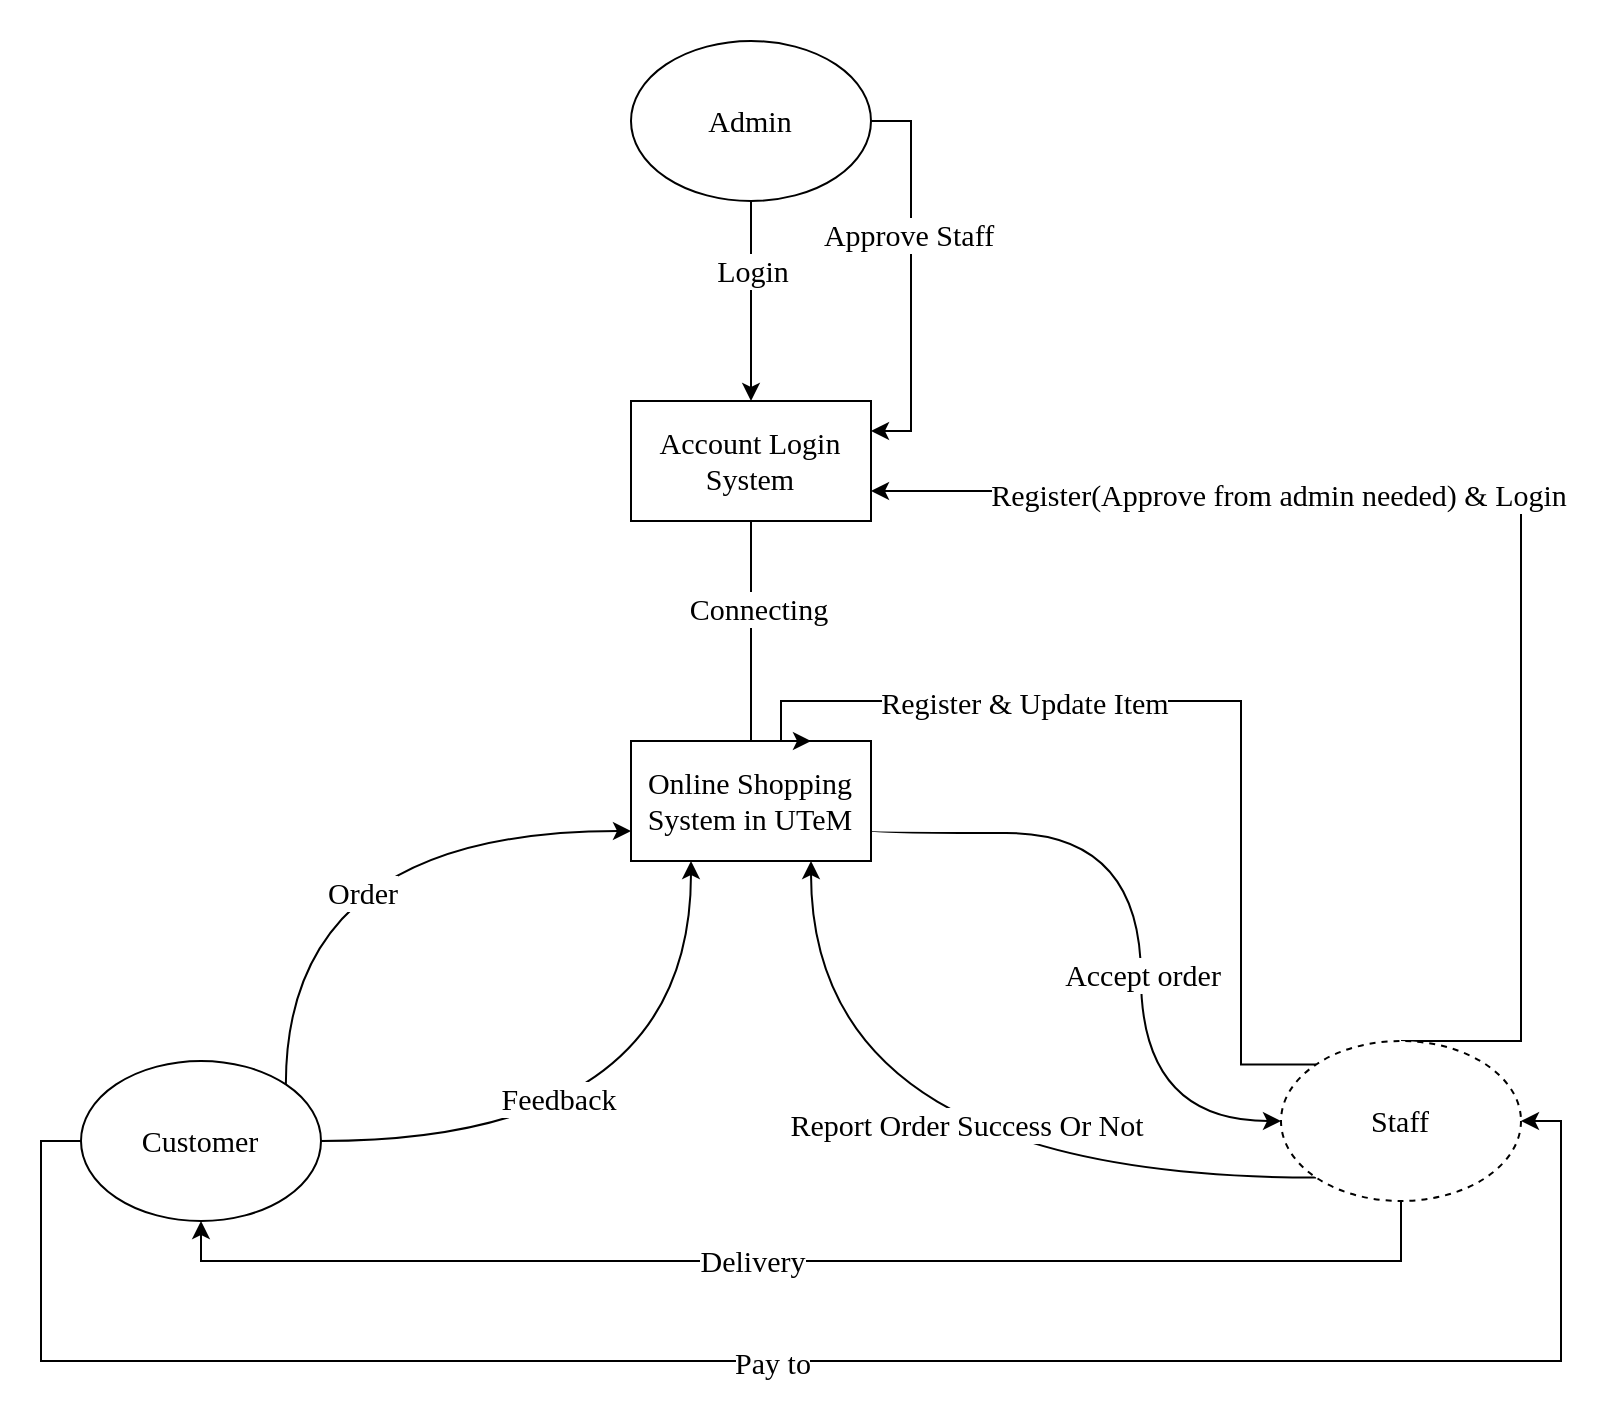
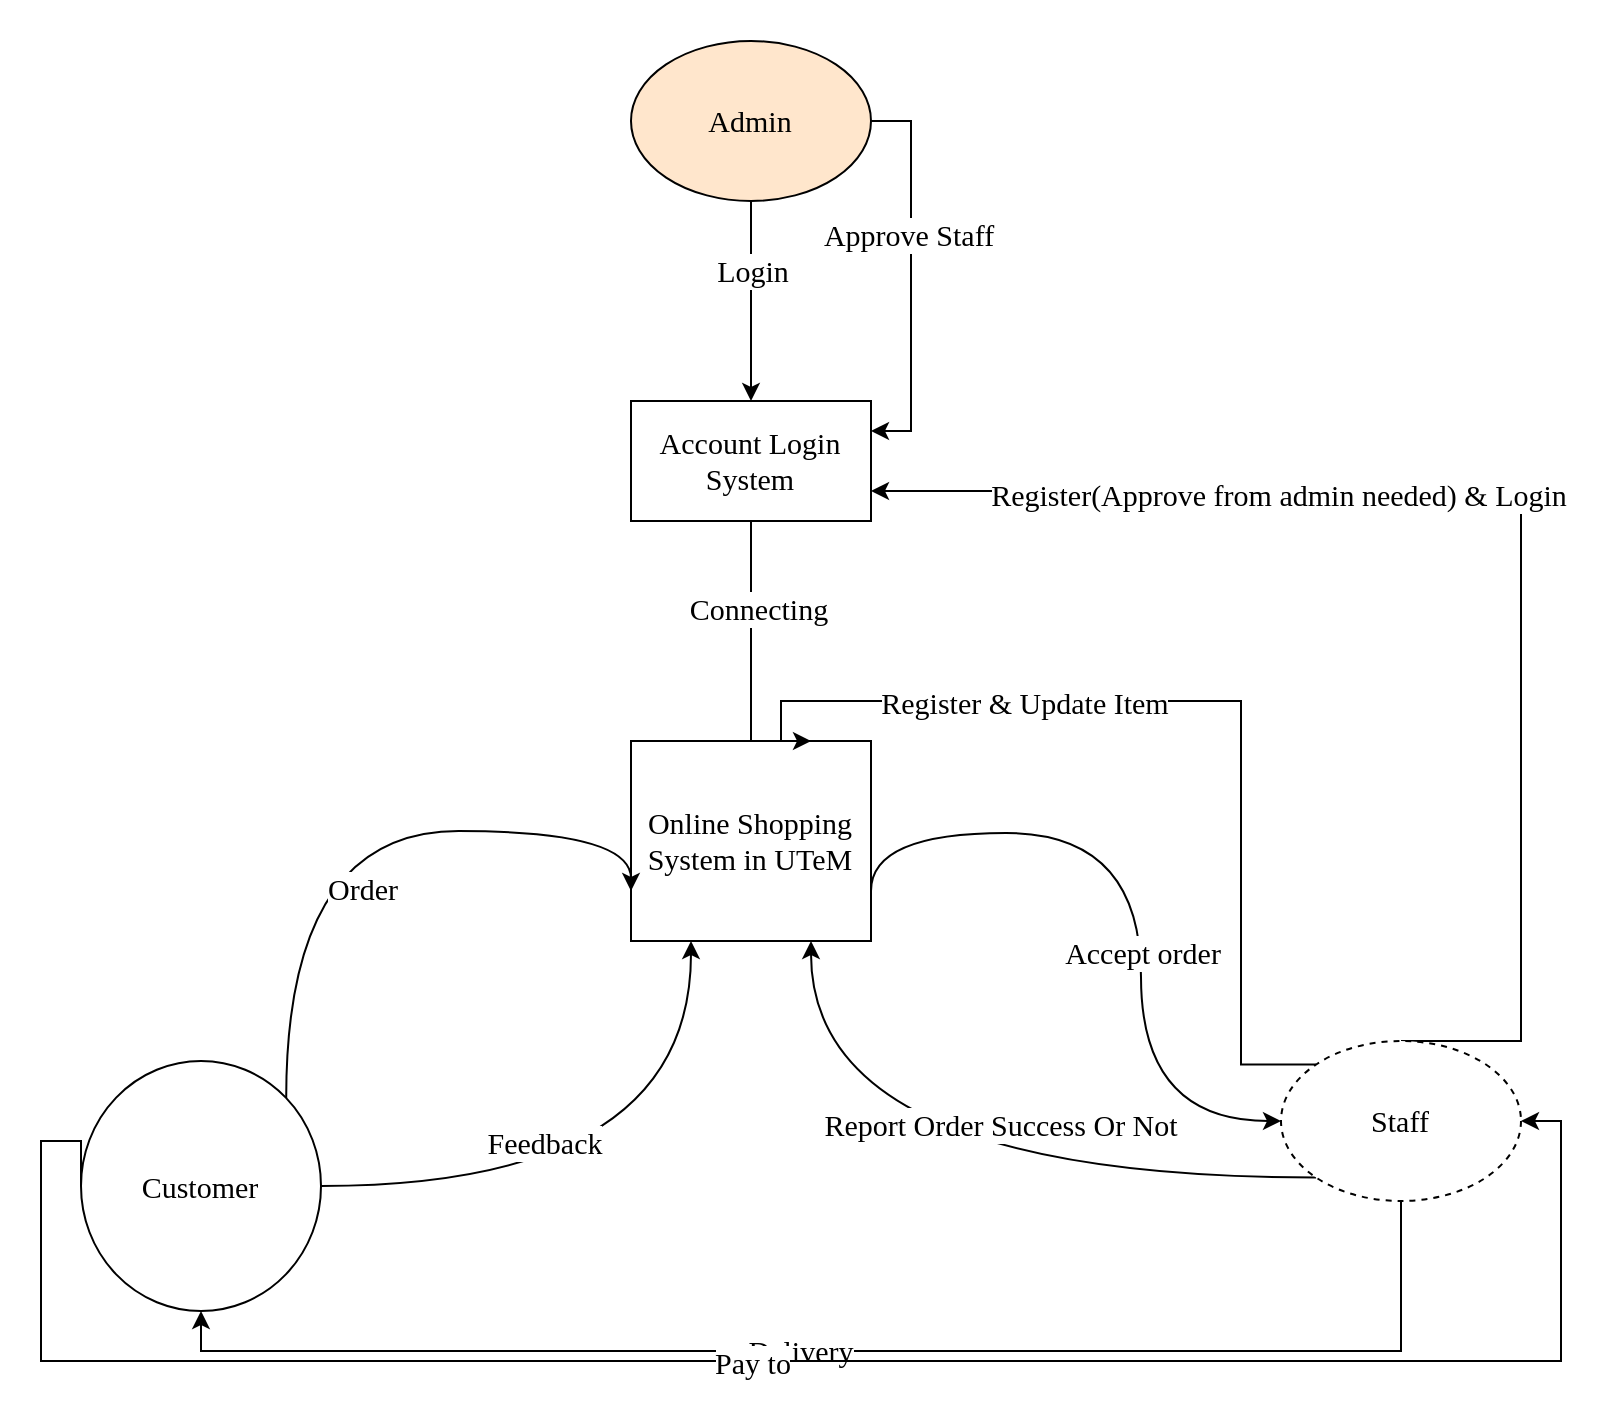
(751, 121) -> (751, 121)
(751, 801) -> (751, 841)
(201, 1141) -> (201, 1186)
